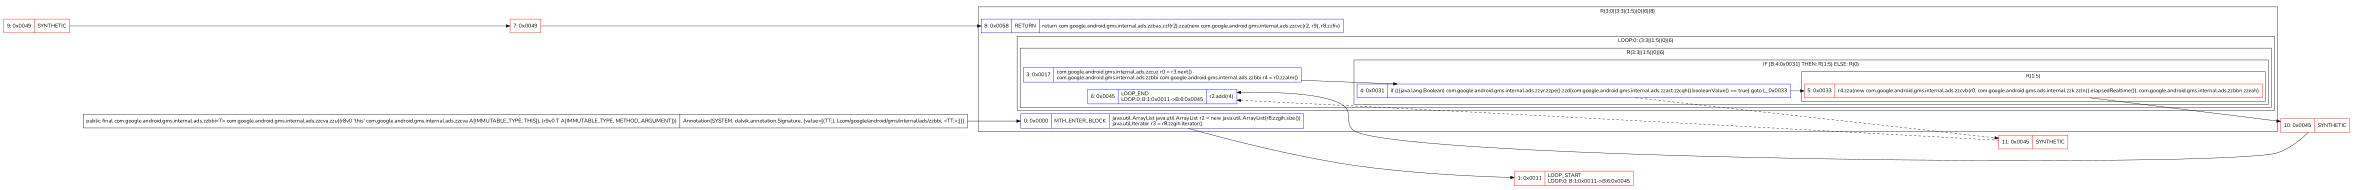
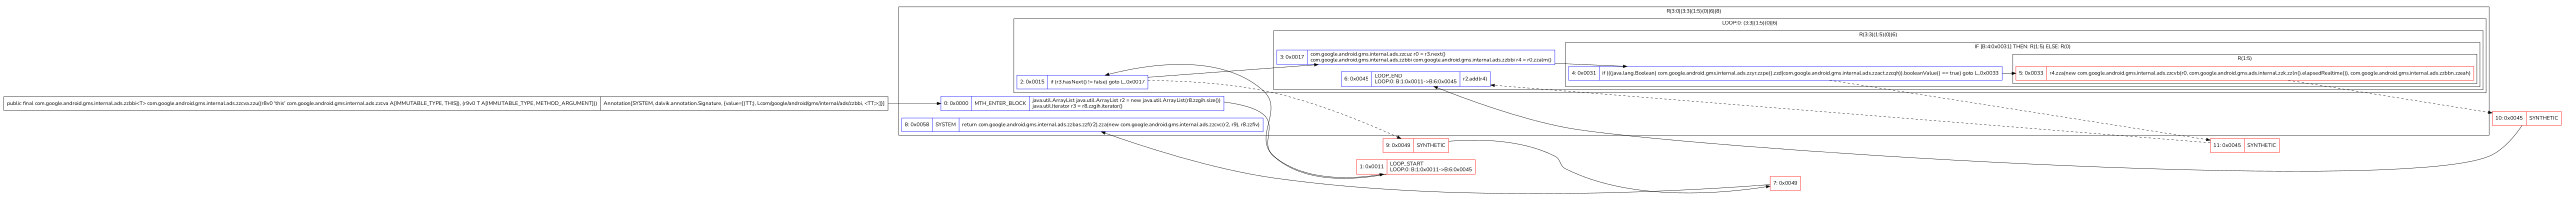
(1026, 26) -> (946, 125)
none -> (1082, 82)
(2211, 113) -> (2388, 96)
